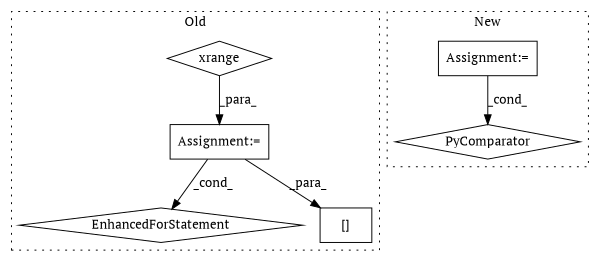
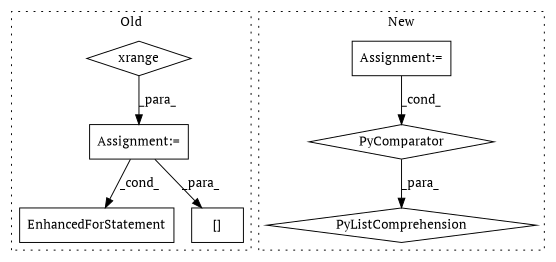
(161, 225) -> (97, 225)
none -> (402, 225)
